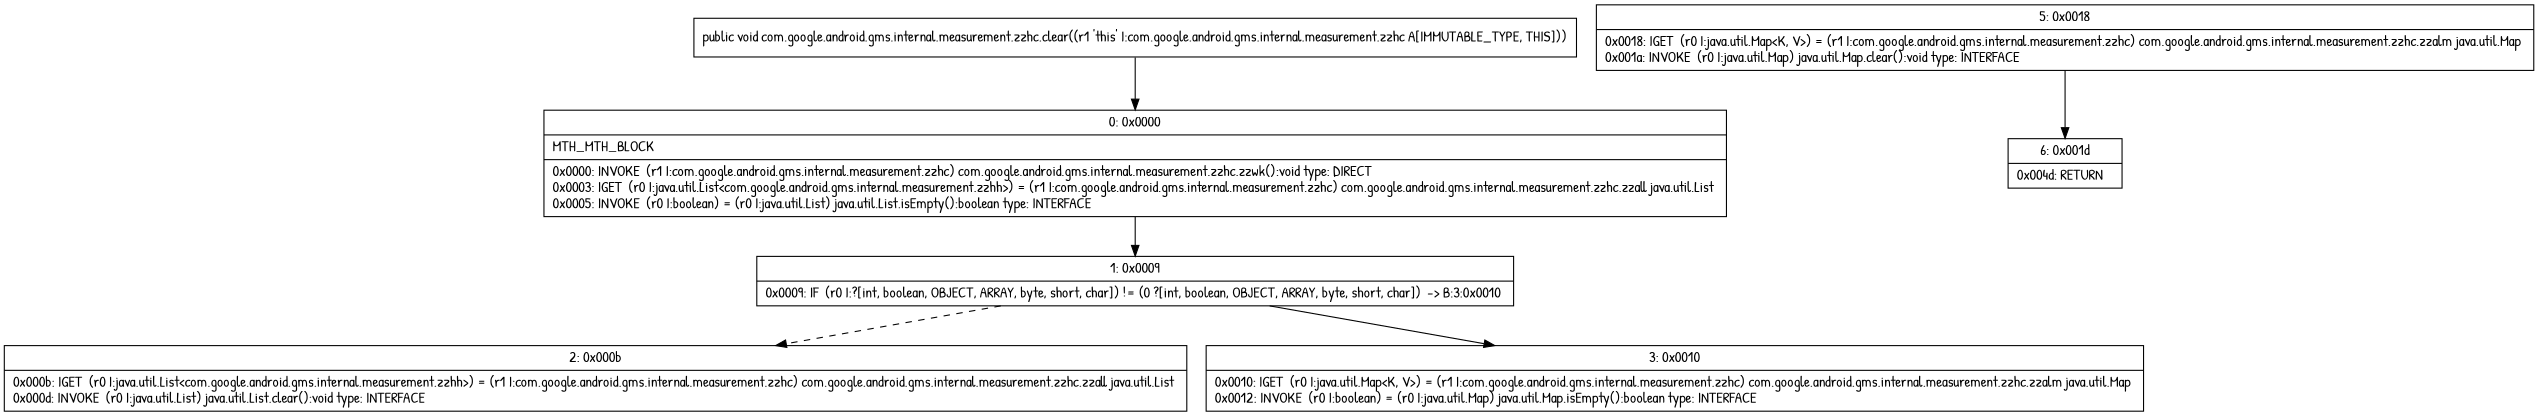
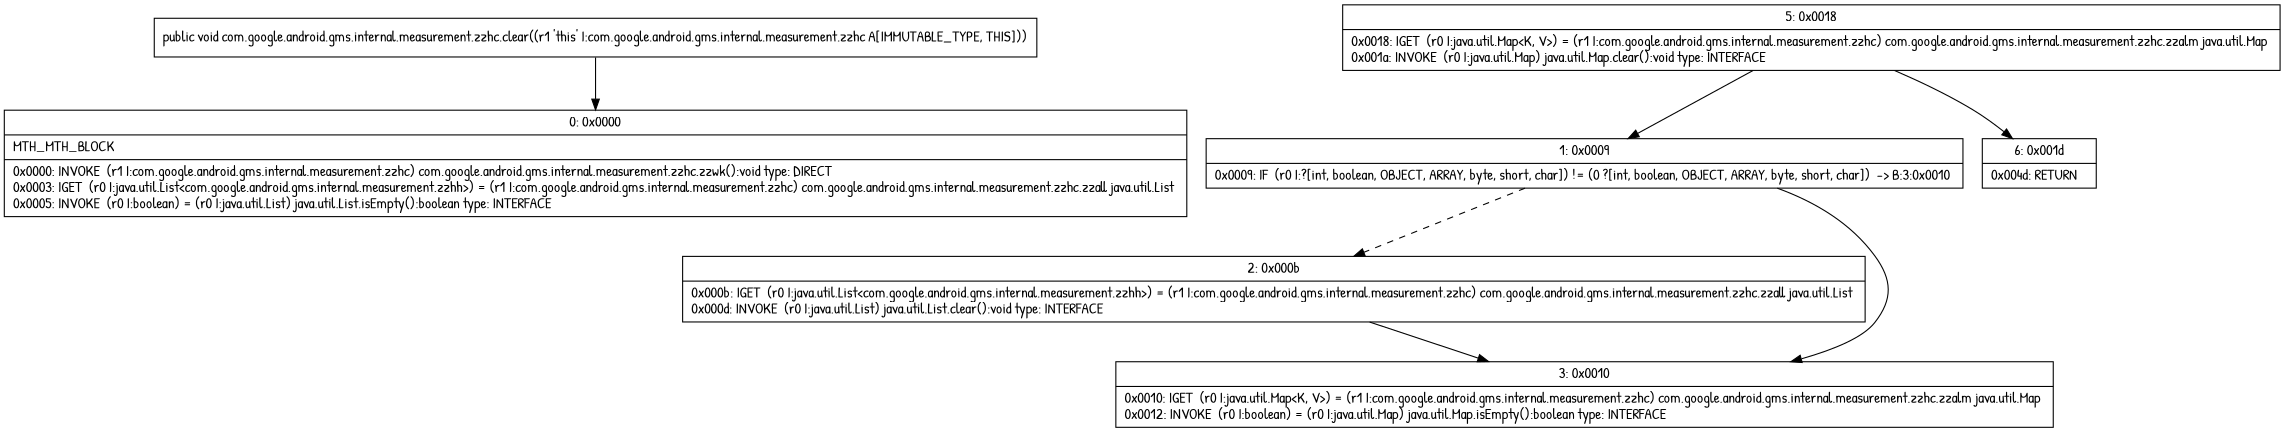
(1135, 231) -> (1695, 102)
none -> (1424, 340)
